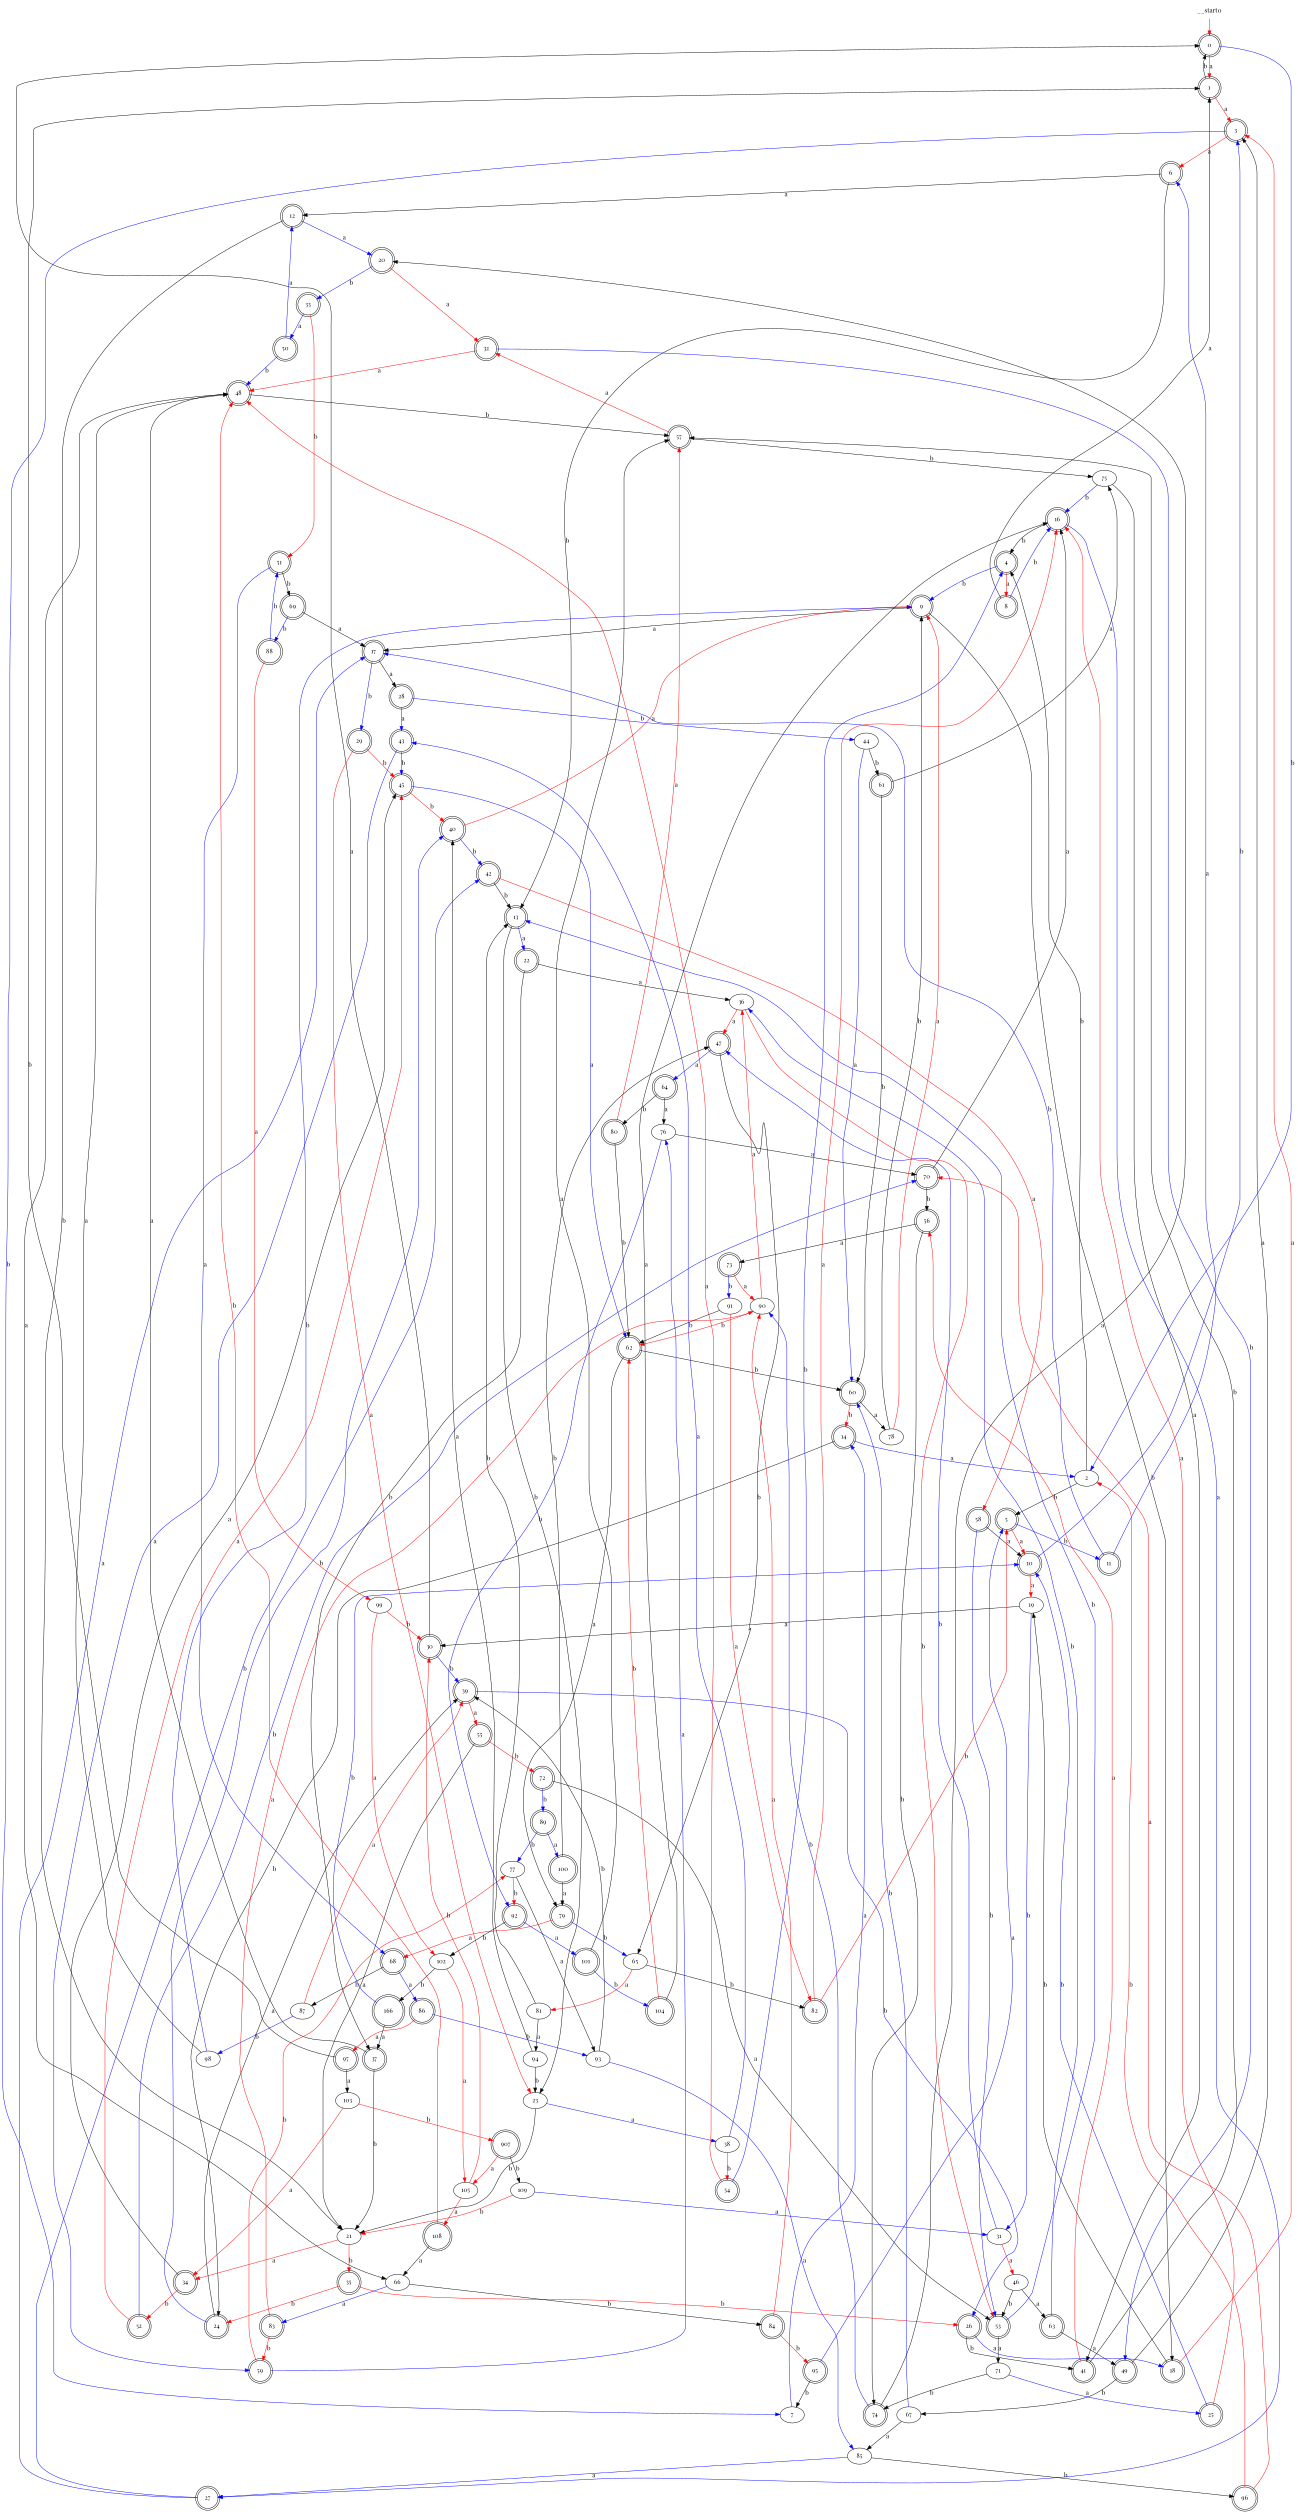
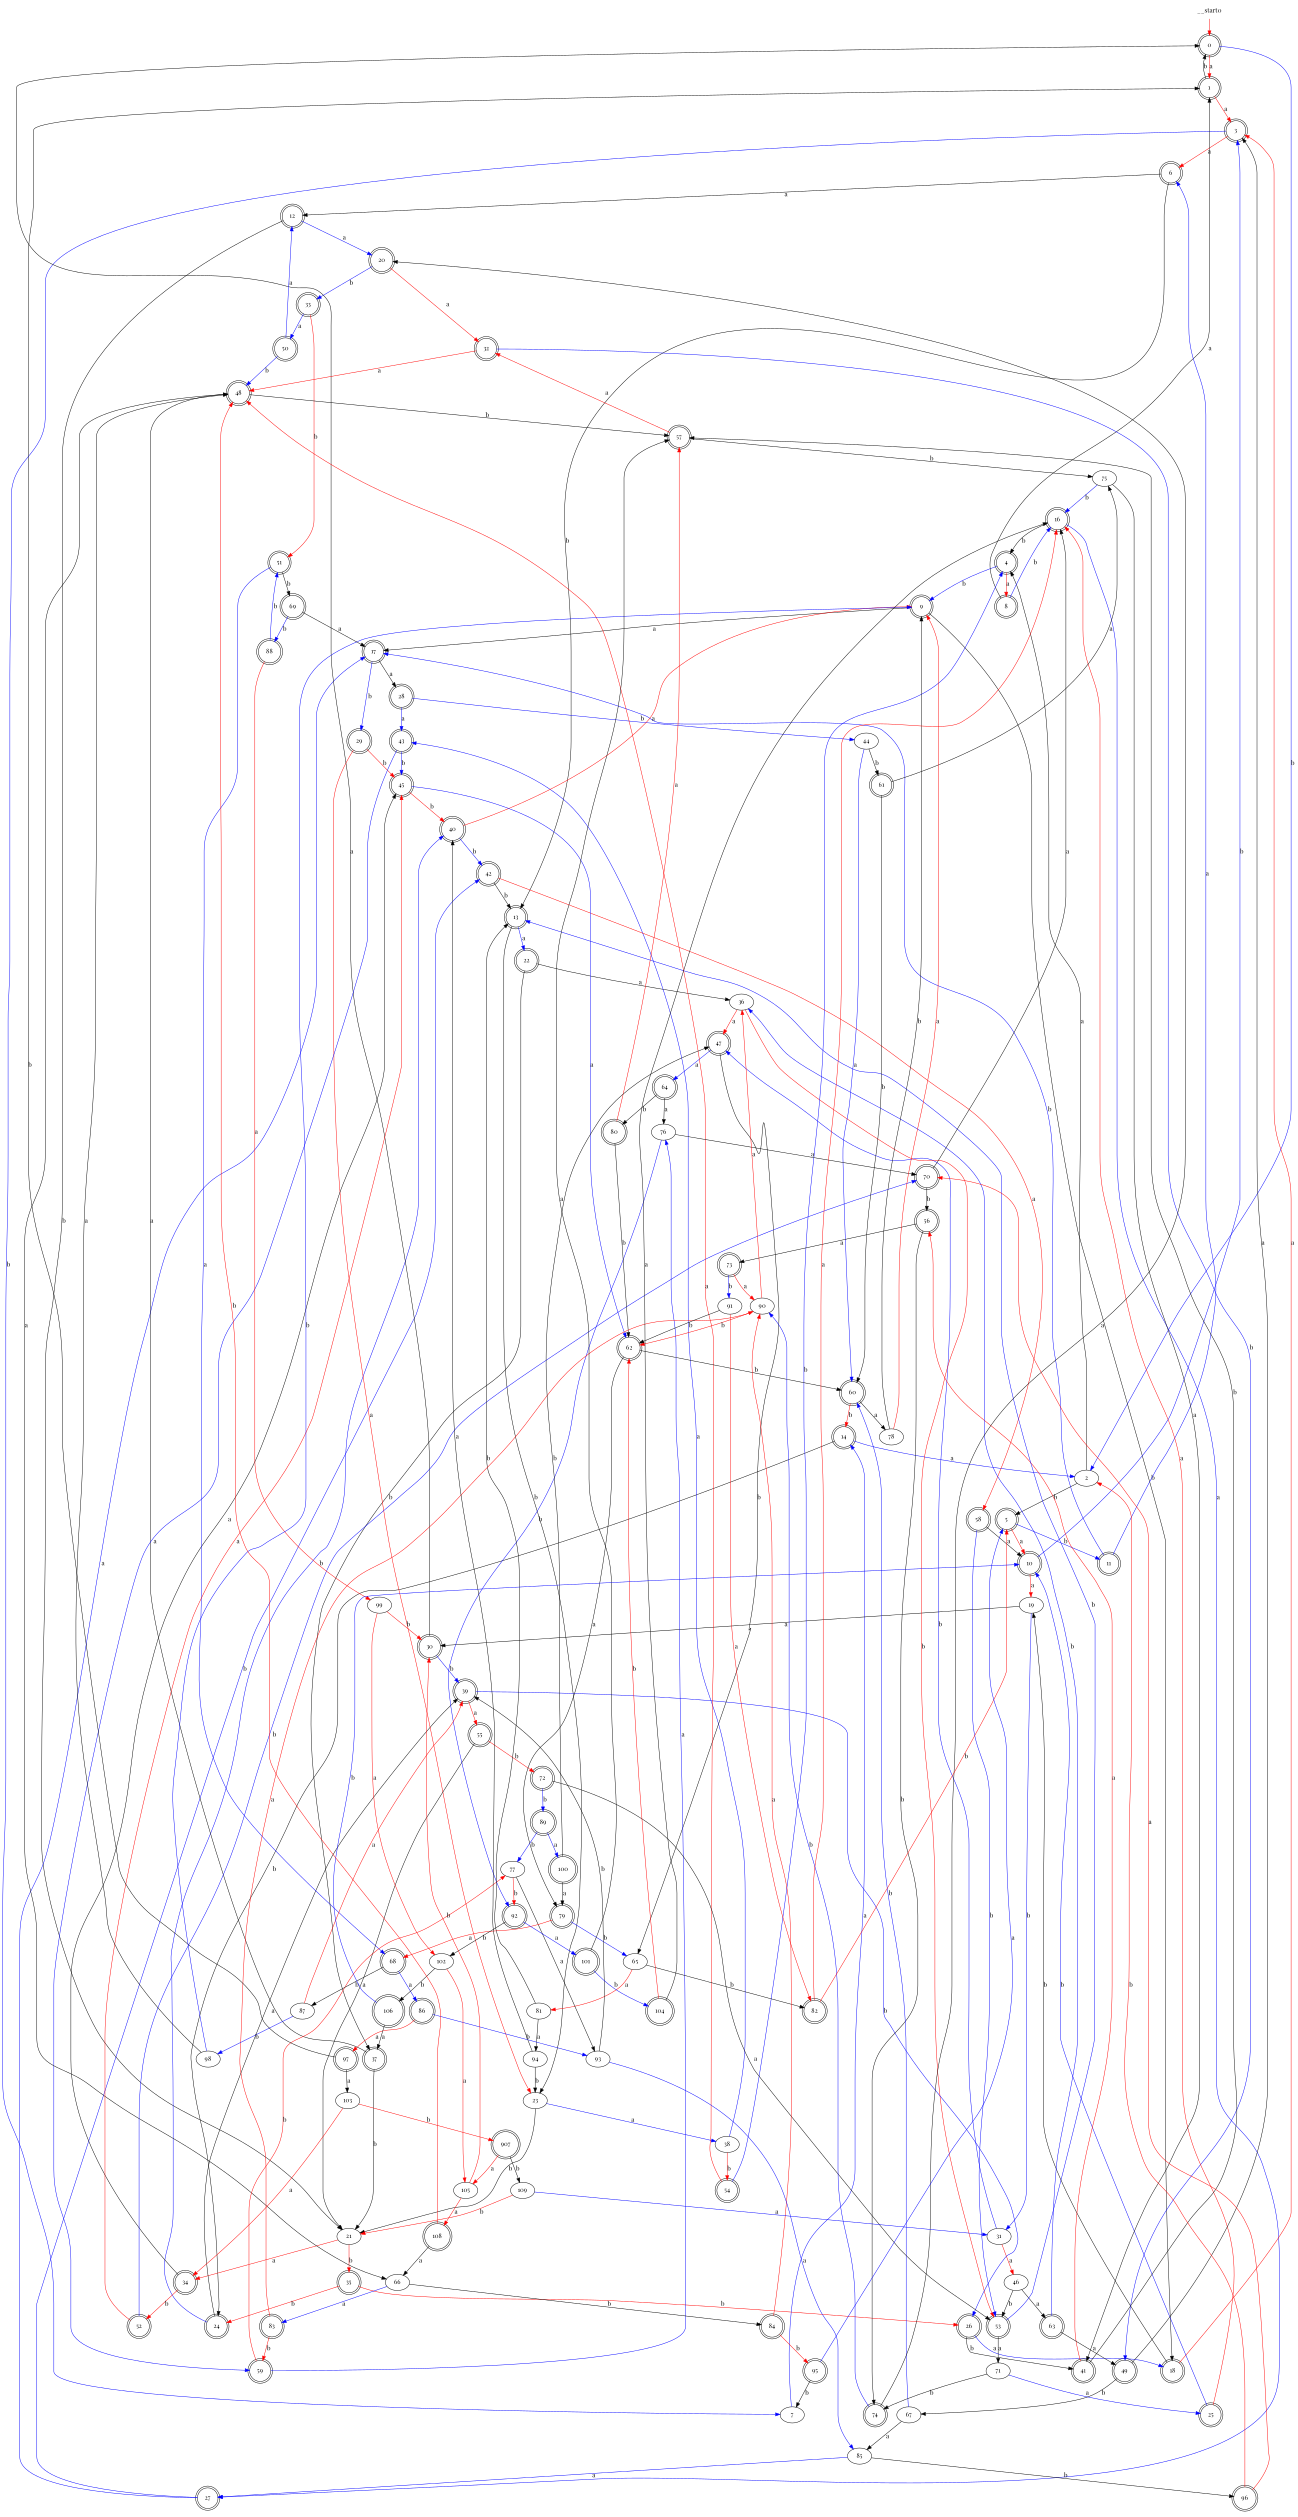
(1082, 1022) -> (1082, 1022)
(388, 2011) -> (388, 2011)
